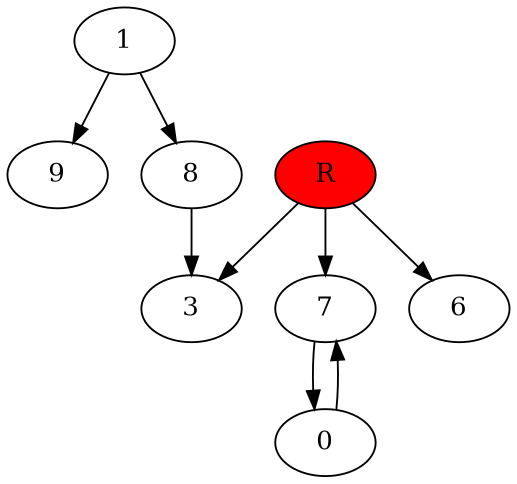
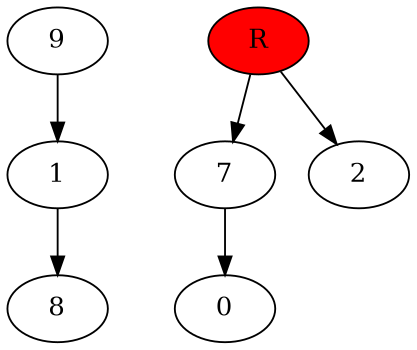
(95, 100) -> (58, 99)
(192, 309) -> none
(459, 309) -> (359, 175)
(338, 385) -> none
